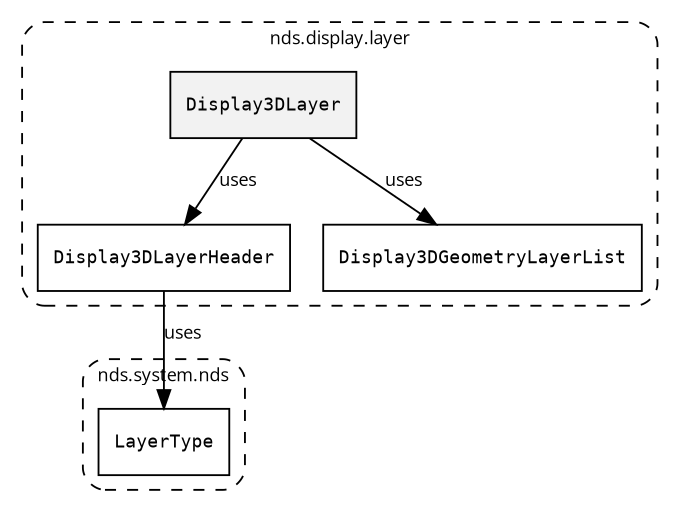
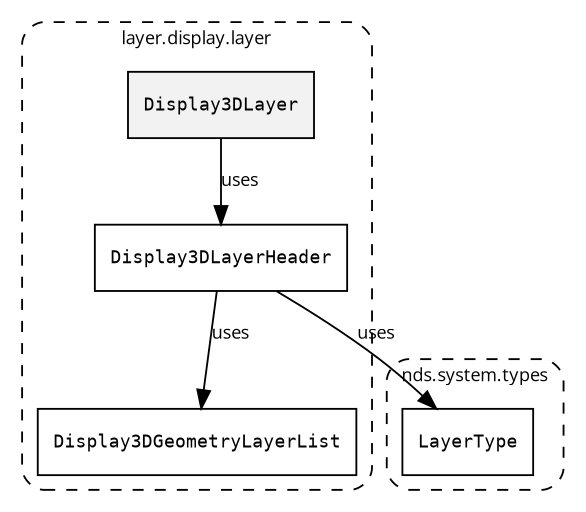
(340, 40) -> (197, 40)
(365, 176) -> (210, 341)
(164, 377) -> (475, 377)
